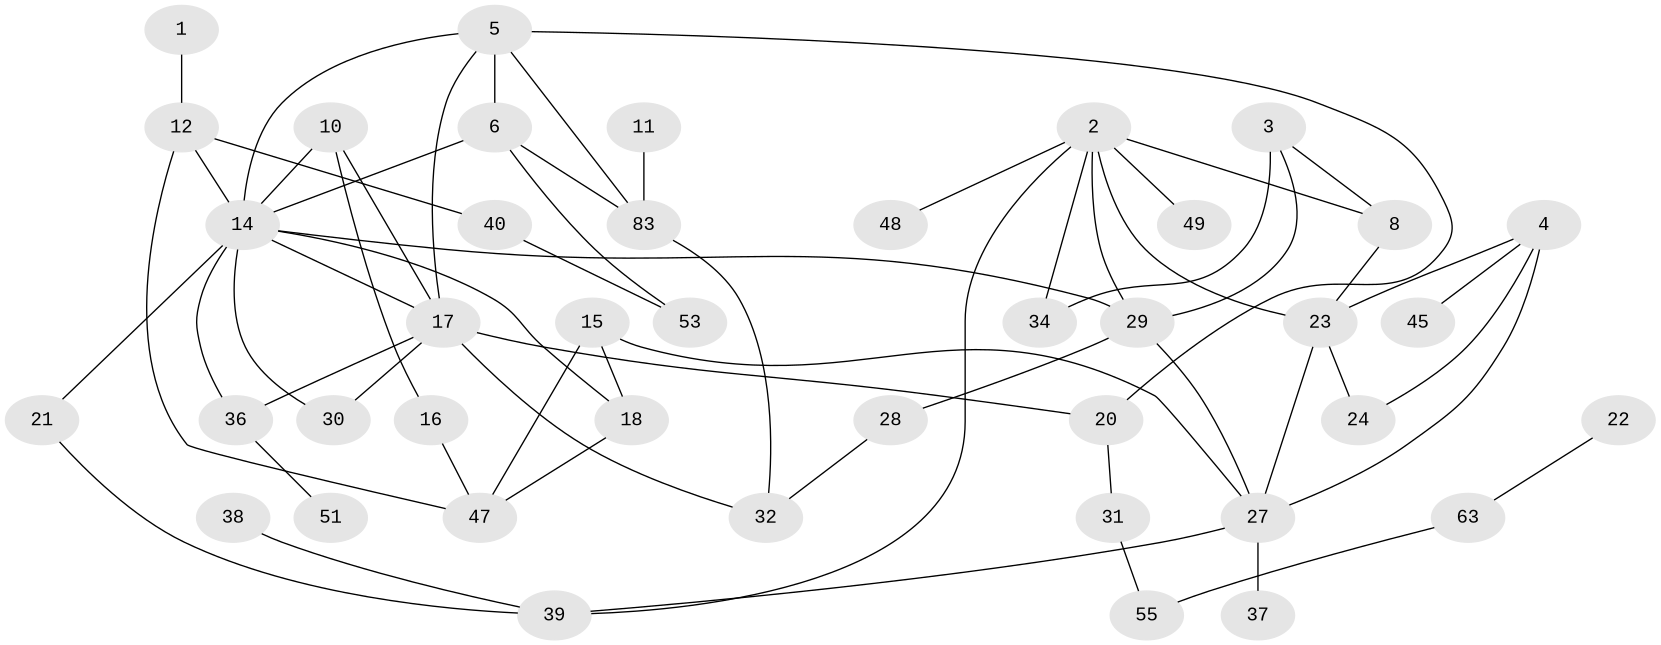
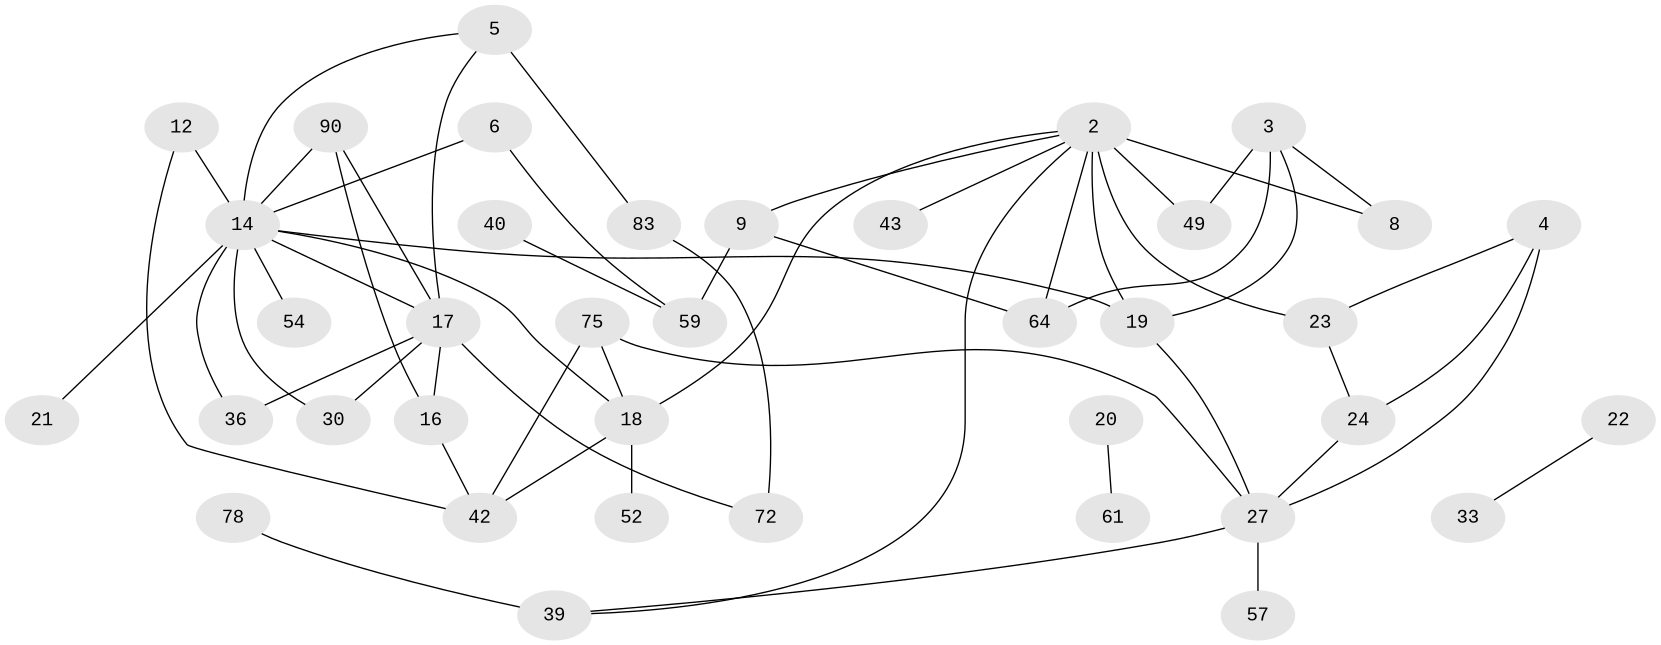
(182, 30) -> none
(1215, 78) -> none
(495, 79) -> none
(331, 127) -> (331, 127)
(644, 127) -> none
(332, 174) -> none
(569, 176) -> none
none -> (1228, 180)
none -> (823, 217)
none -> (741, 225)
(891, 225) -> (891, 225)
(1358, 274) -> none
none -> (294, 323)
(592, 323) -> (592, 323)
(690, 323) -> (690, 323)
(1040, 323) -> (1040, 323)
(1137, 323) -> (1137, 323)
(1418, 323) -> none
(788, 379) -> (437, 371)
(891, 420) -> none
(1289, 420) -> (1308, 469)
(233, 518) -> (233, 518)
(331, 518) -> none
(480, 518) -> (480, 518)
none -> (632, 518)
(766, 518) -> (766, 518)
(1113, 518) -> (1113, 518)
(1468, 518) -> (1468, 518)
(269, 574) -> none
(1147, 615) -> none
(1258, 615) -> (1258, 615)
